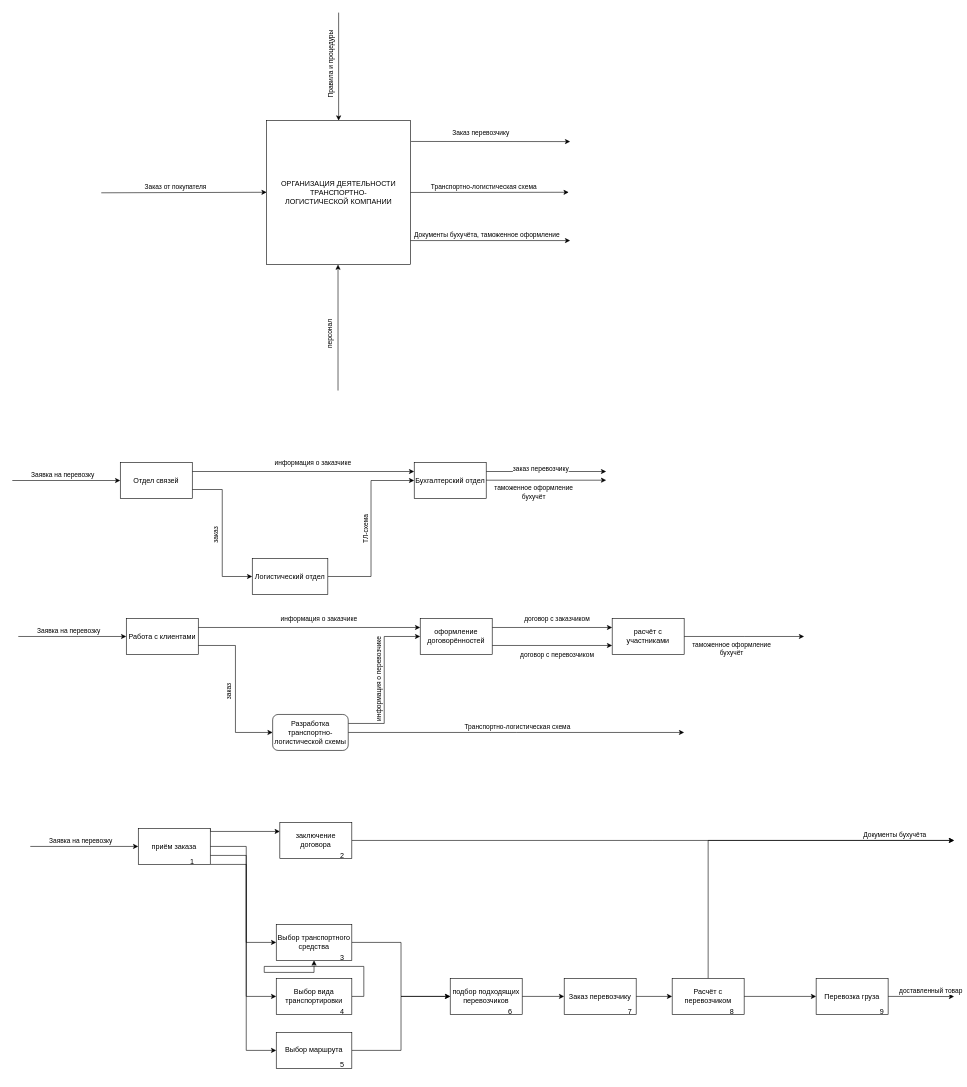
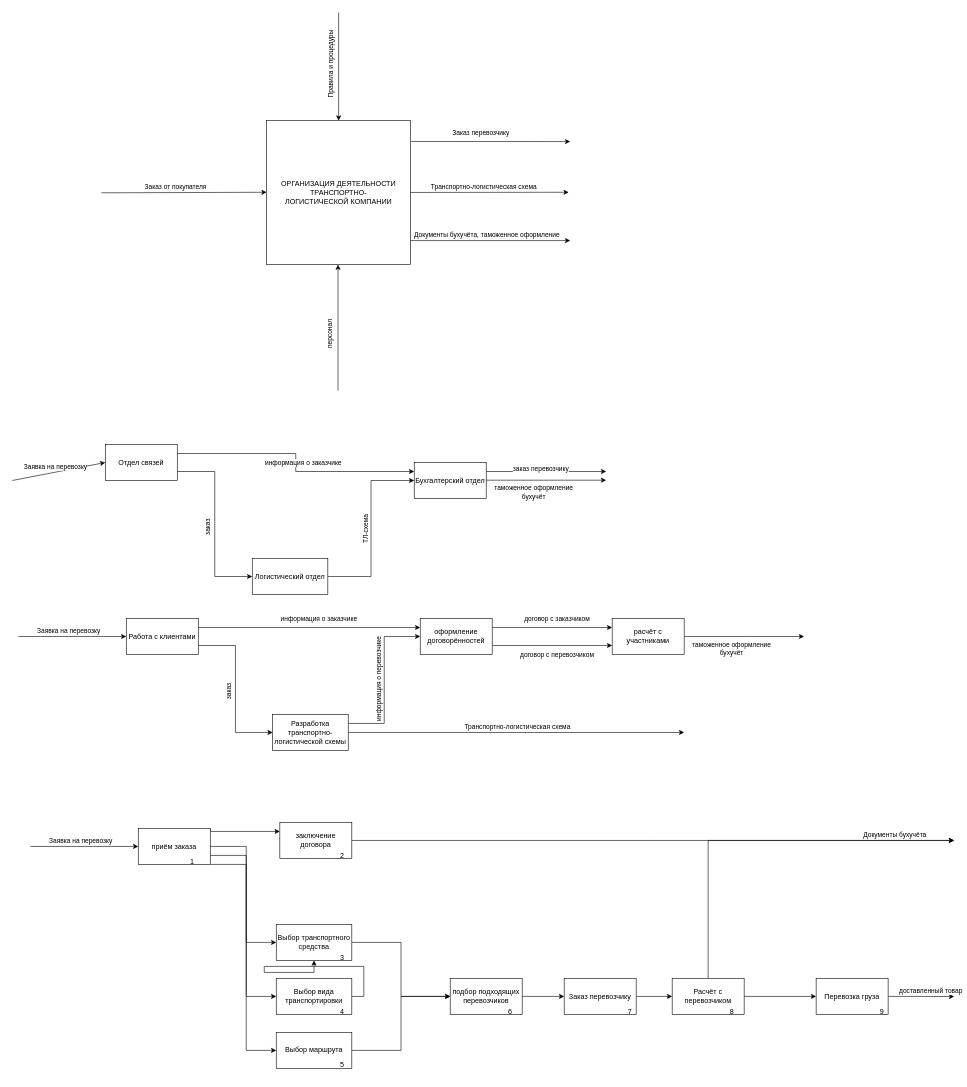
(156, 480) -> (141, 462)
(311, 732) -> (311, 732)
